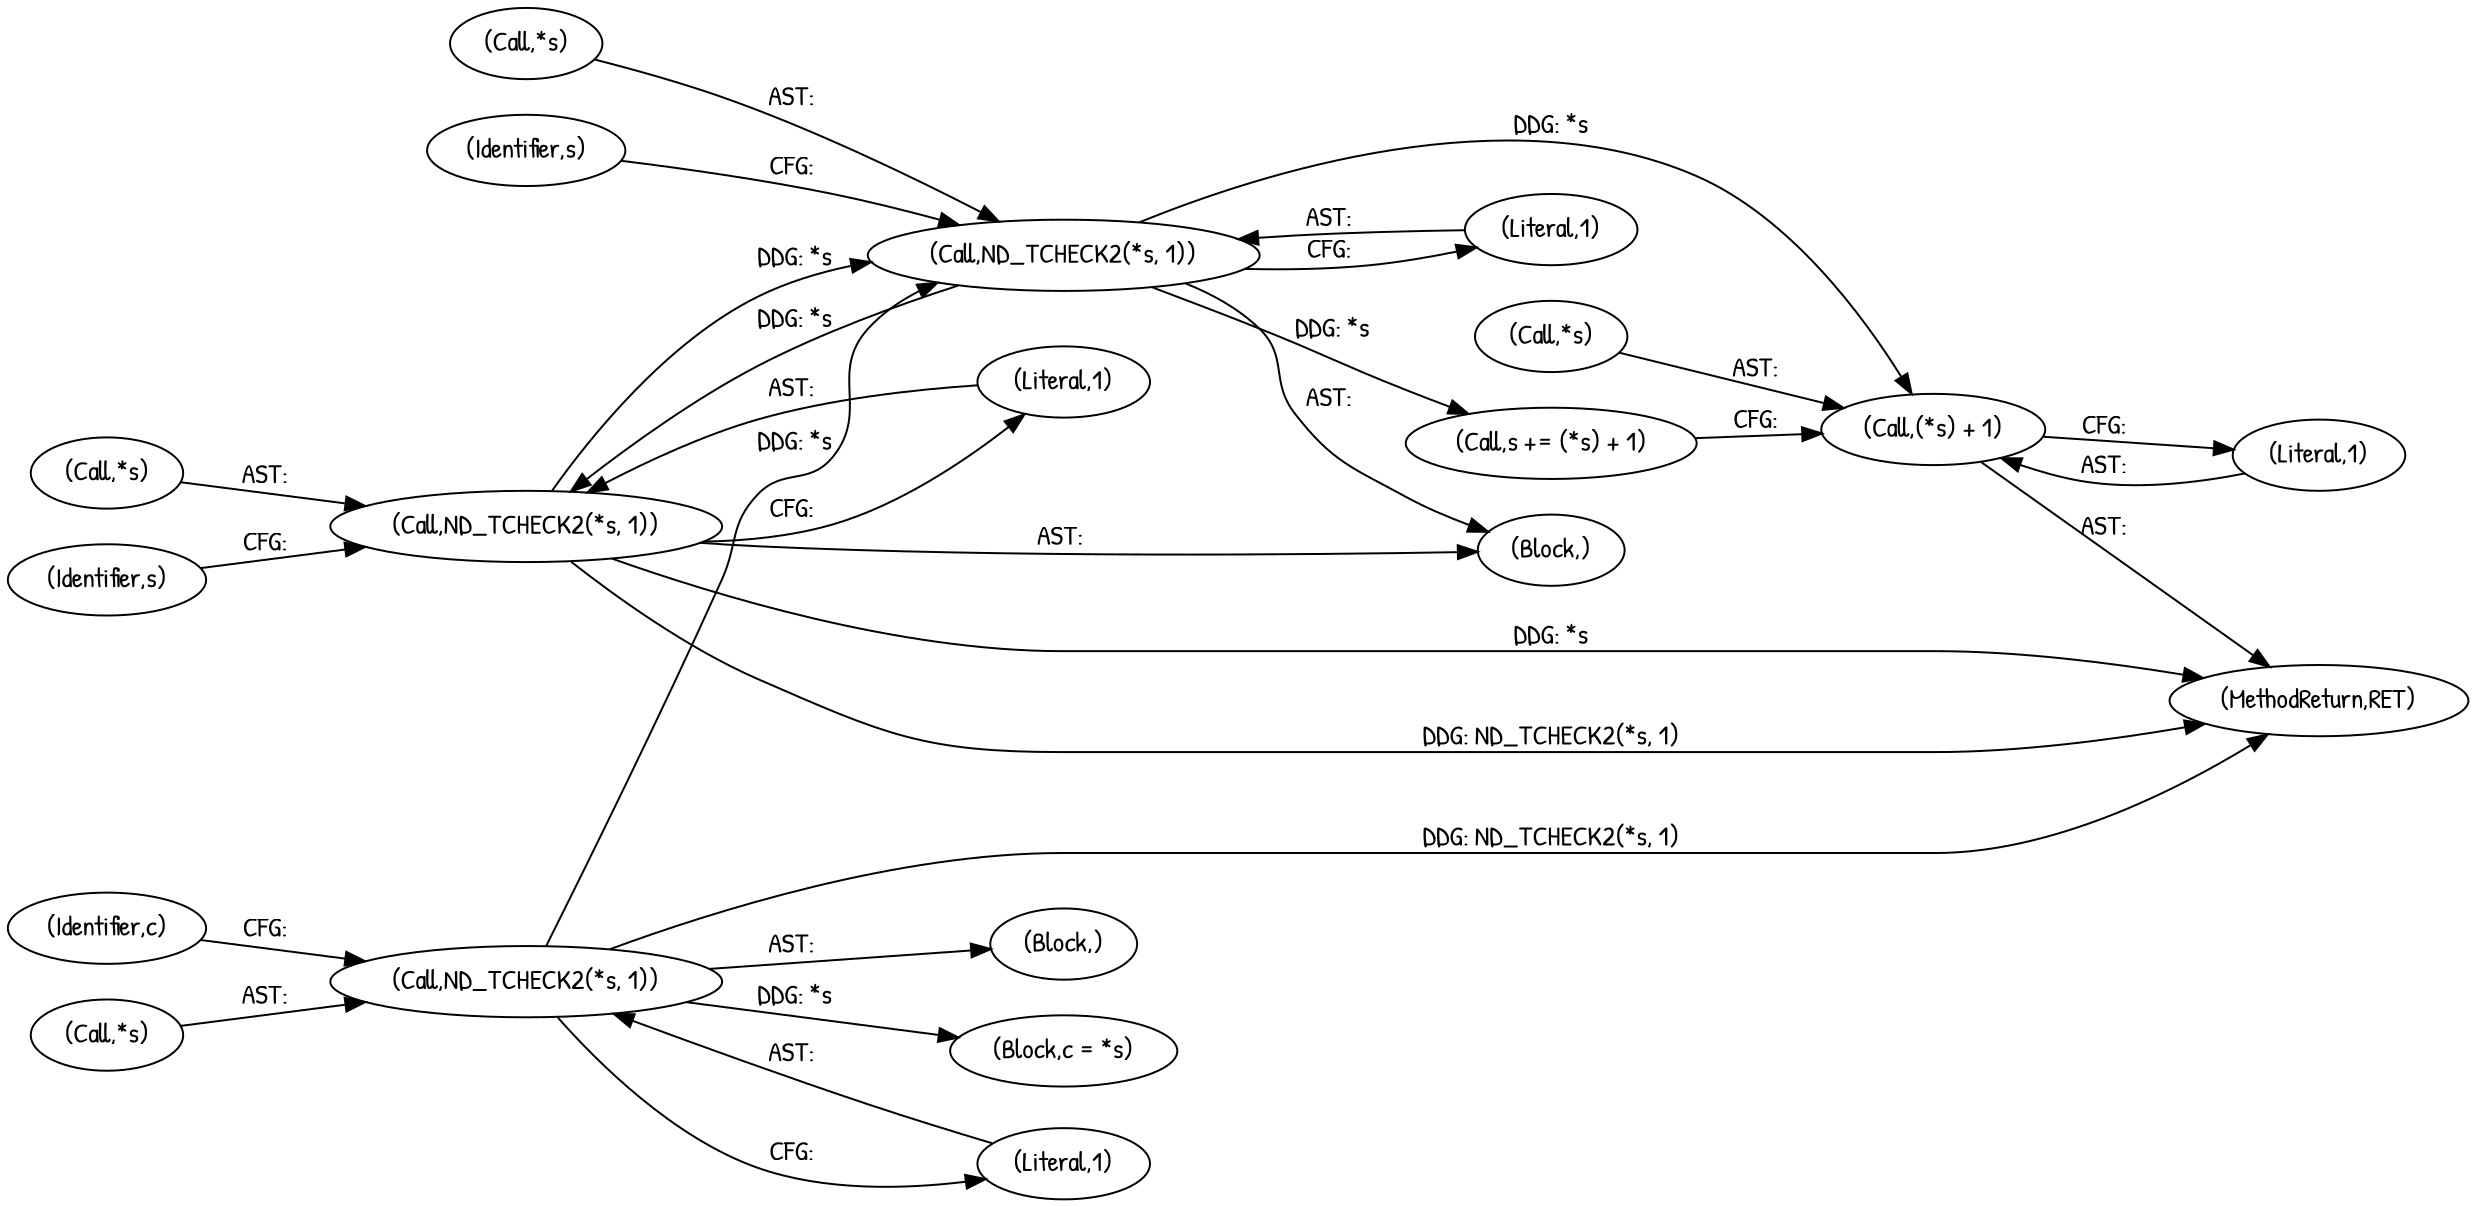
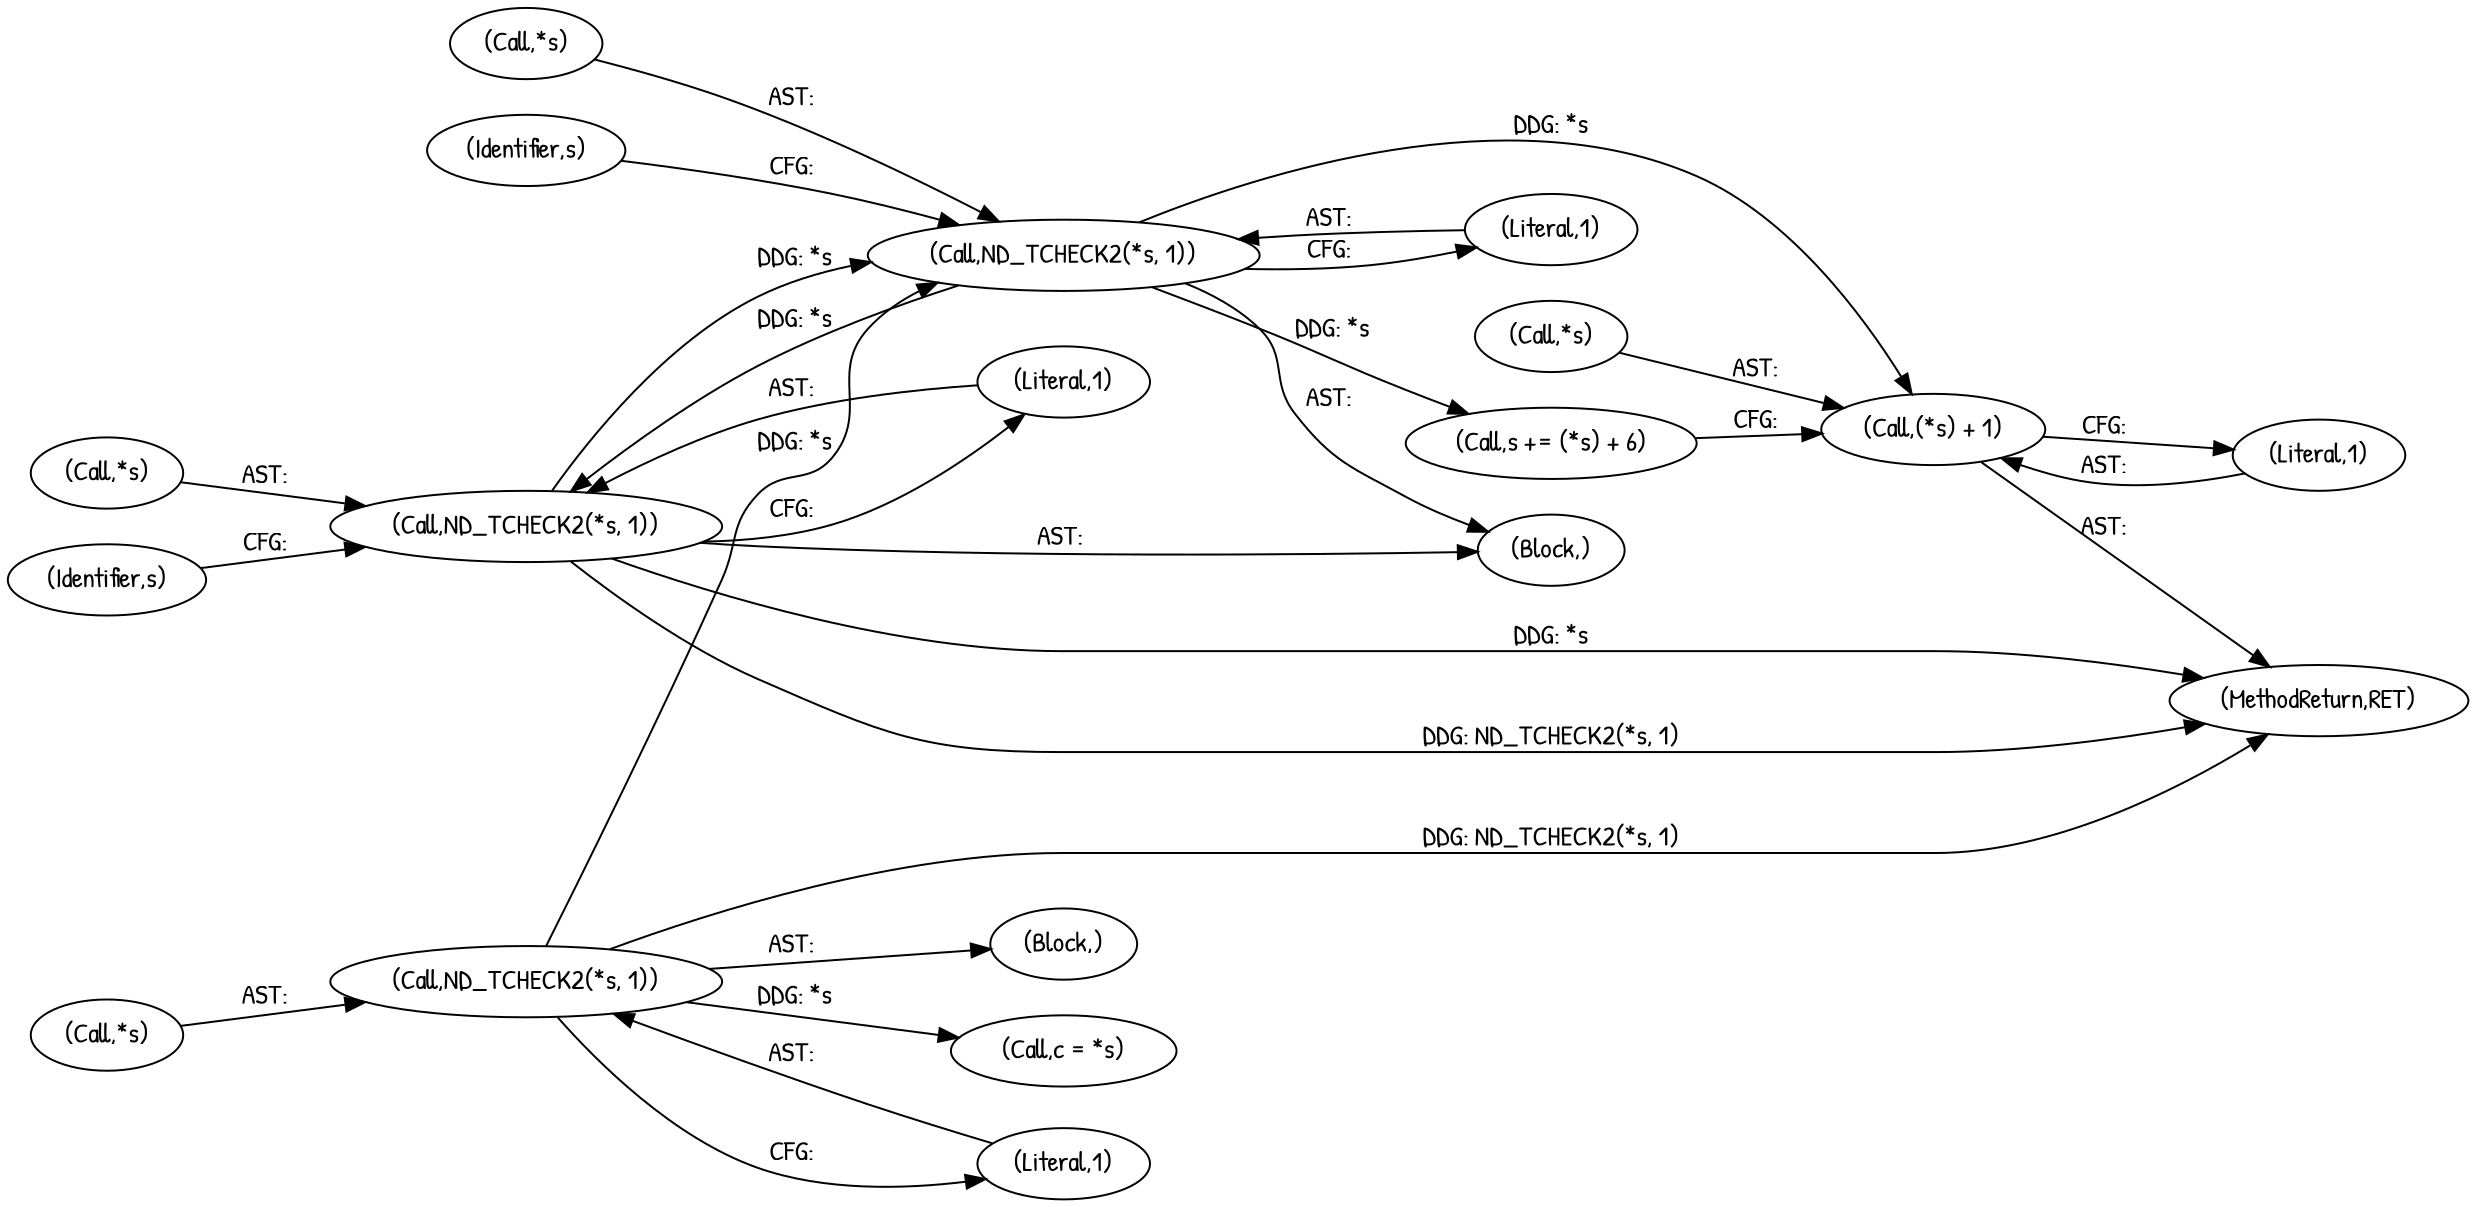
(1551, 443) -> (1551, 443)
(107, 928) -> none
(1064, 1051) -> (1064, 1051)
